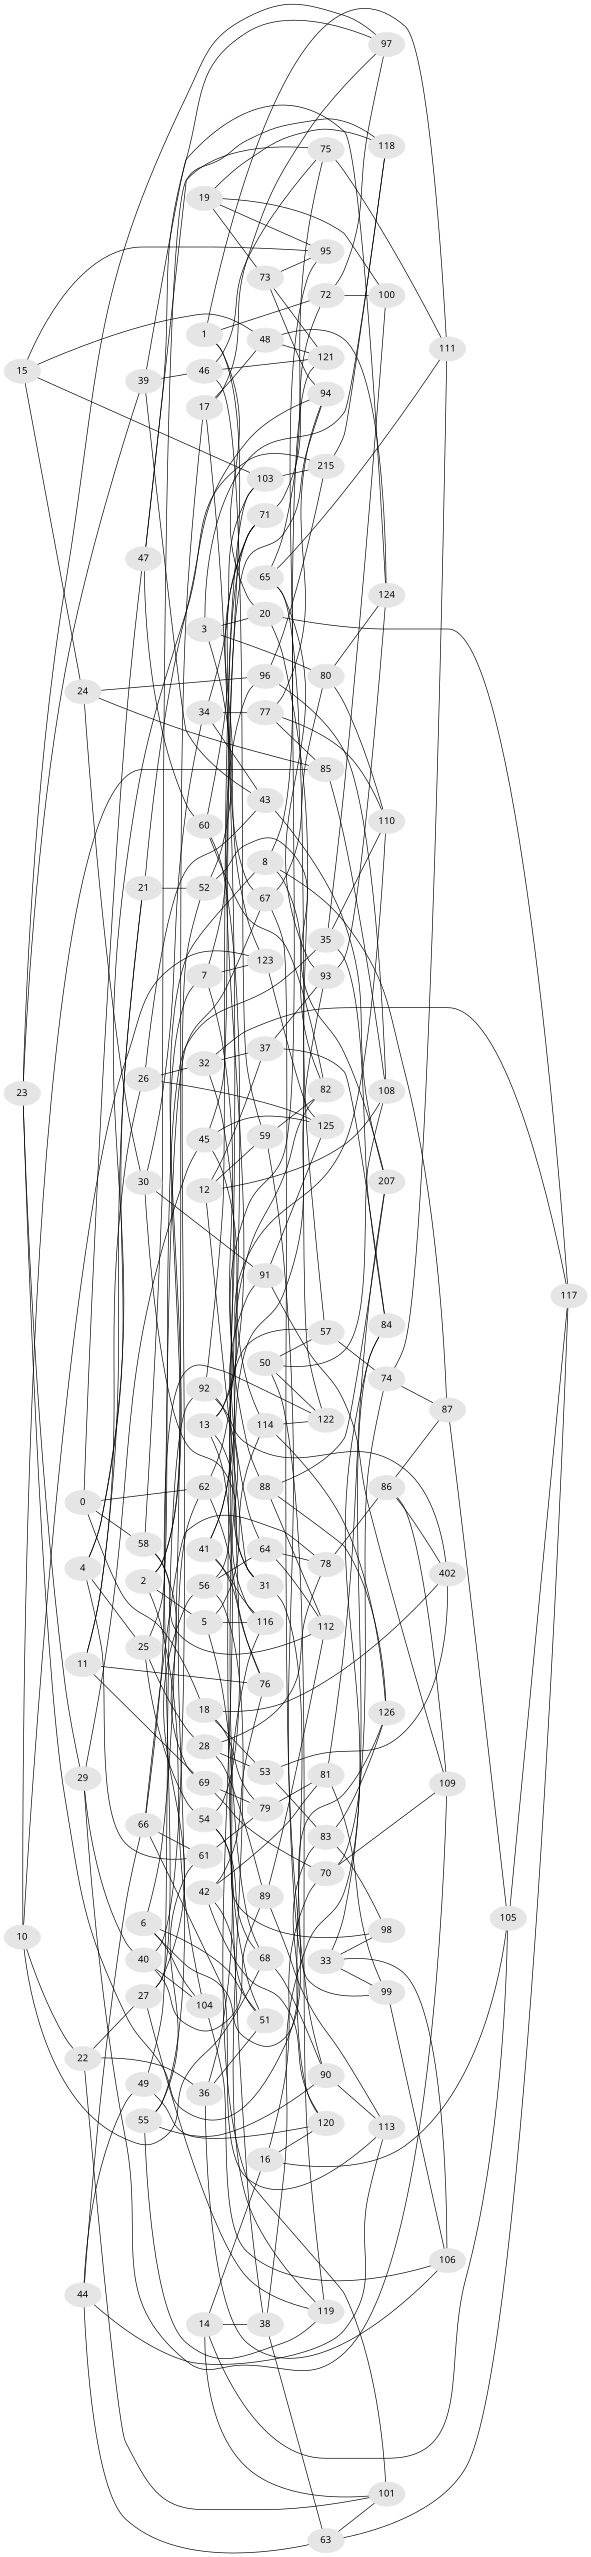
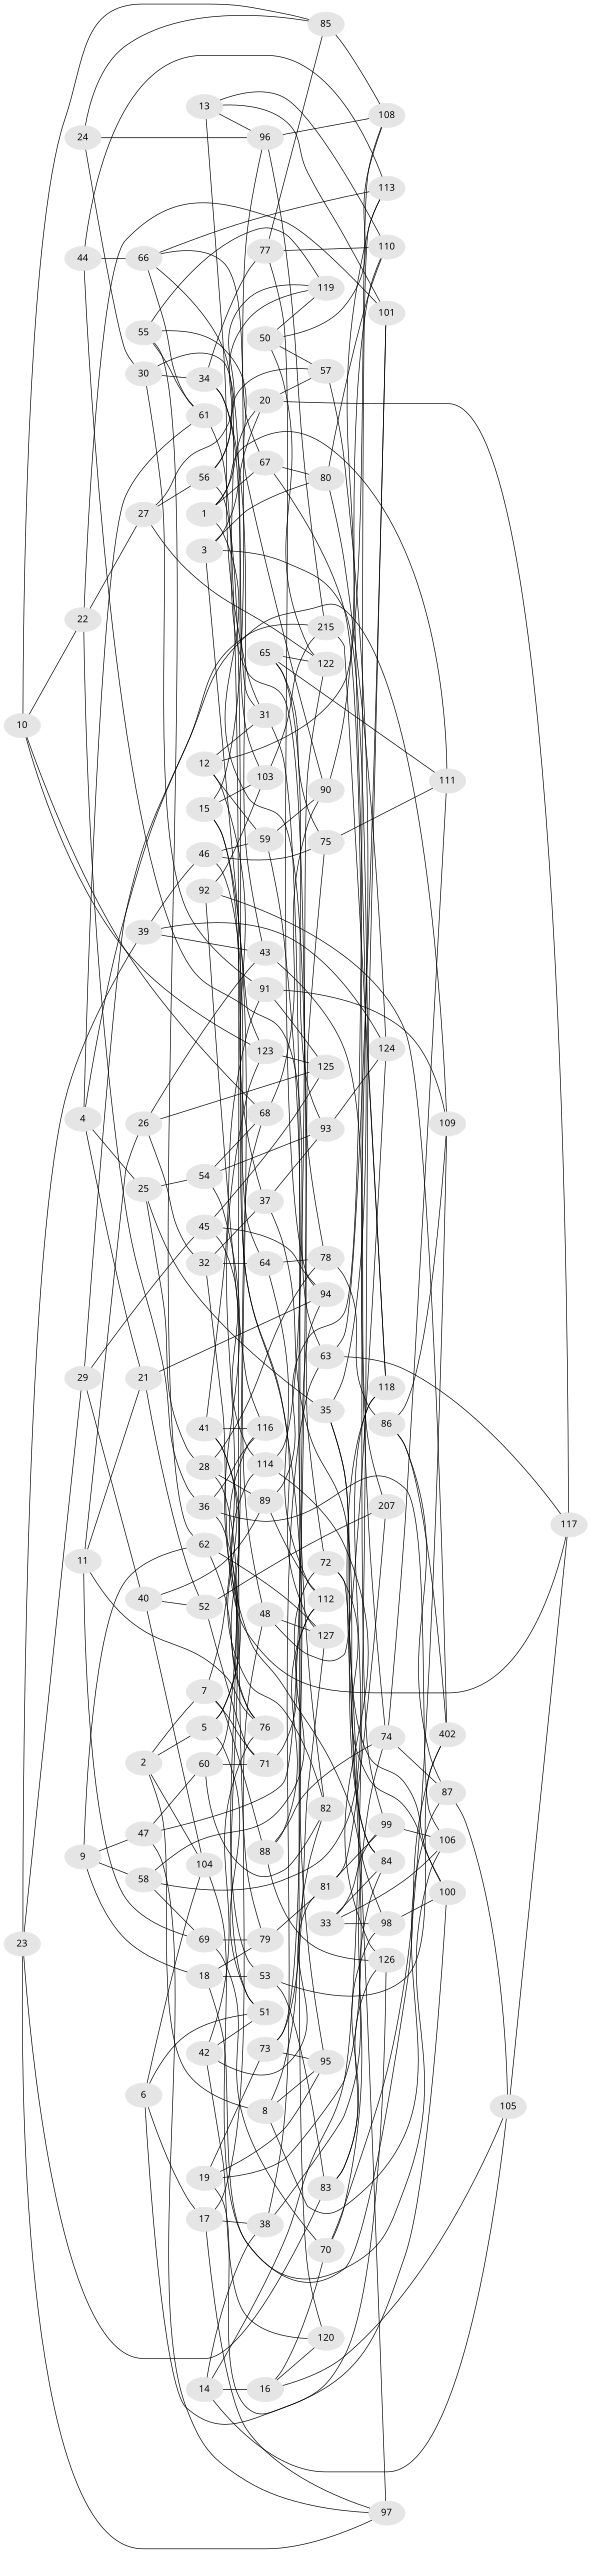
(326, 358) -> (326, 1636)
(53, 531) -> (243, 475)
(358, 1371) -> (314, 1784)
(83, 1502) -> (83, 1857)
none -> (417, 1908)
(144, 2084) -> none
